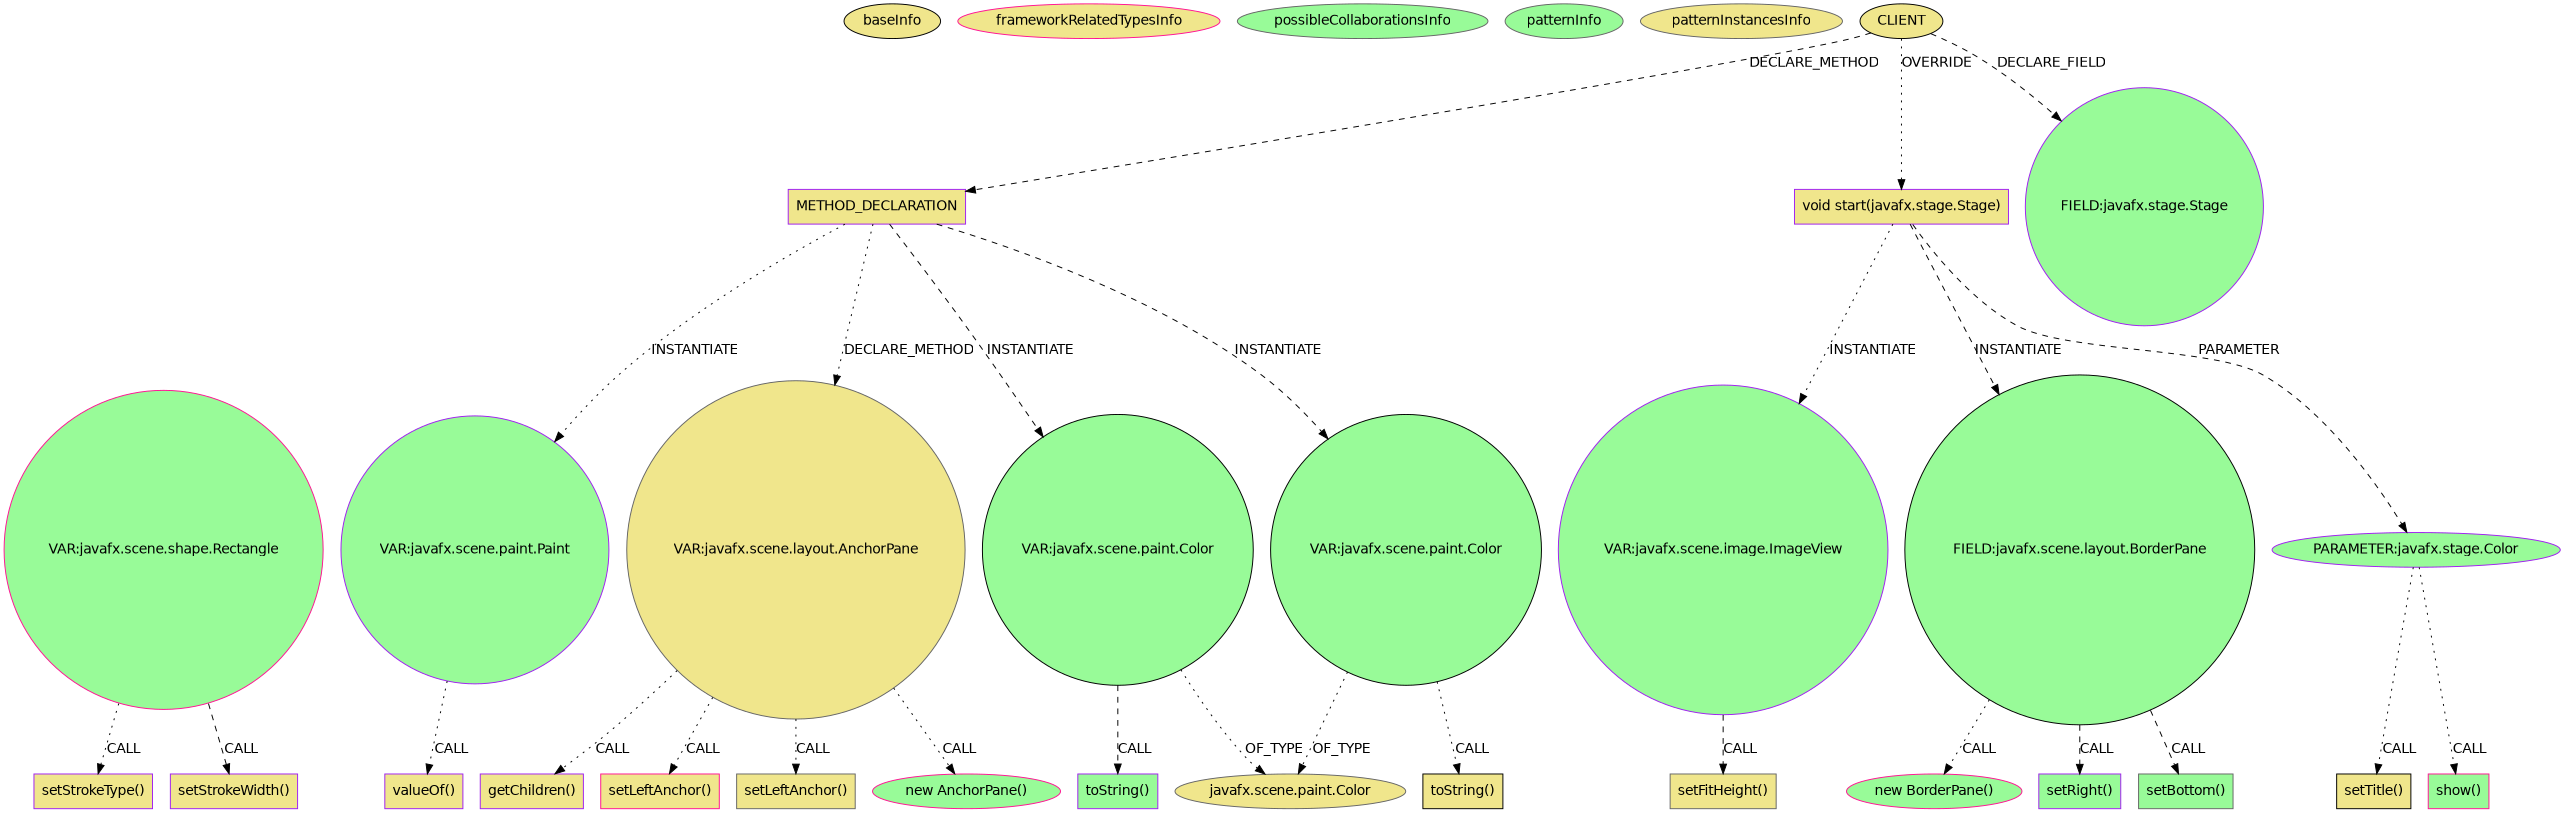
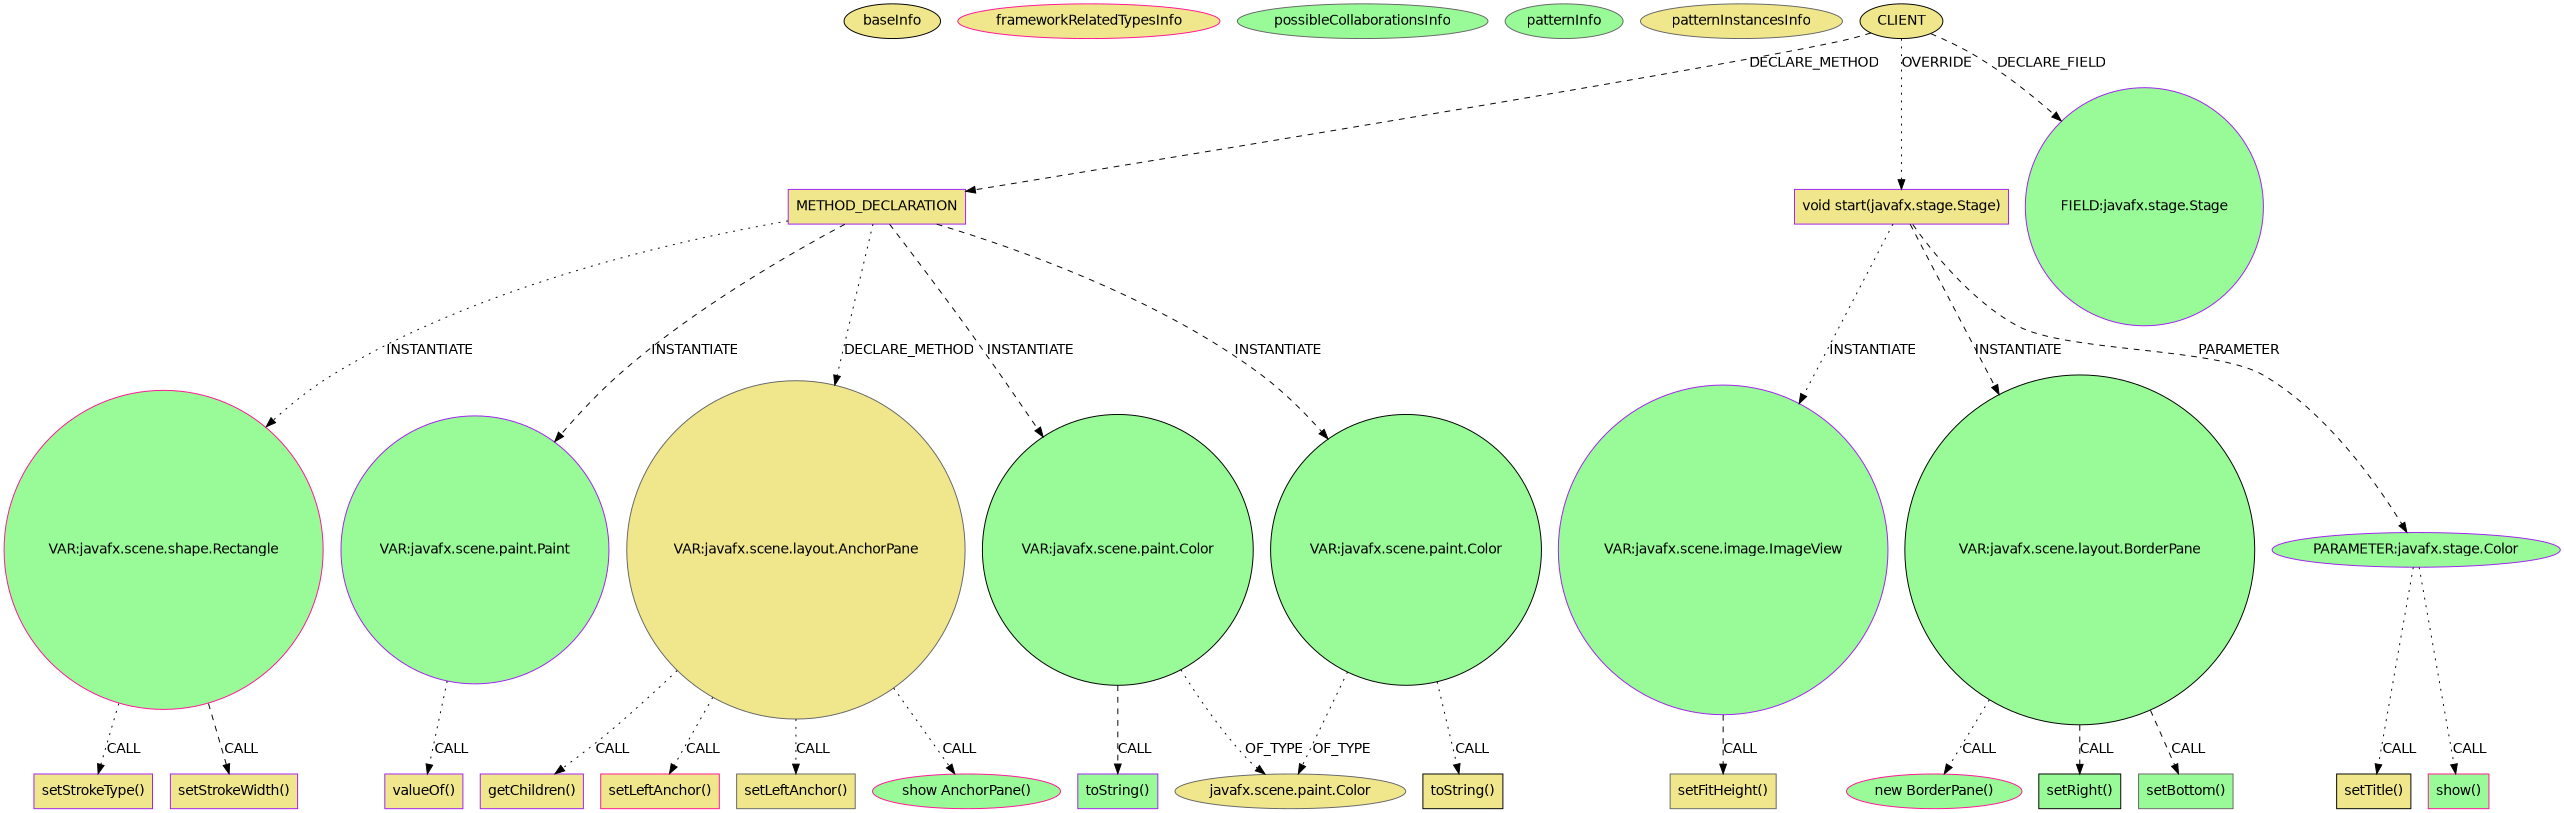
none -> (518, 290)
(693, 317) -> (693, 317)
(2080, 550) -> (2080, 550)
(967, 791) -> (967, 791)
(2080, 791) -> (2080, 791)
